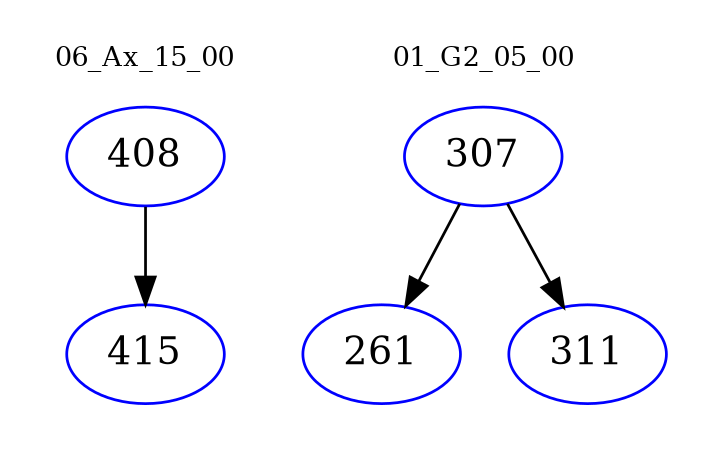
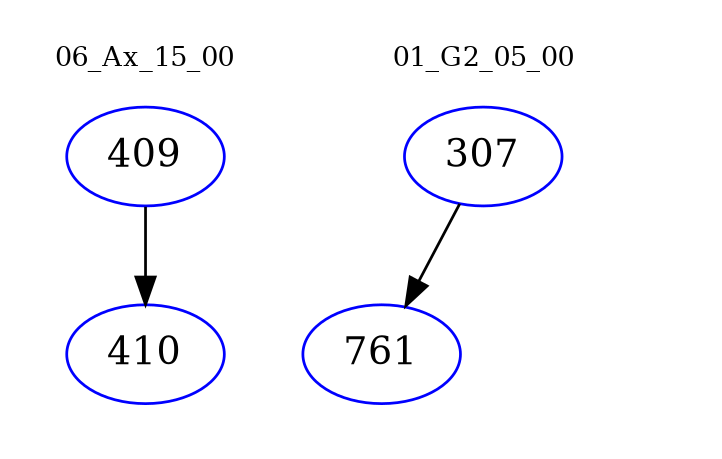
(146, 157) -> (146, 157)
(146, 354) -> (146, 354)
(382, 354) -> (382, 354)
(588, 354) -> none
